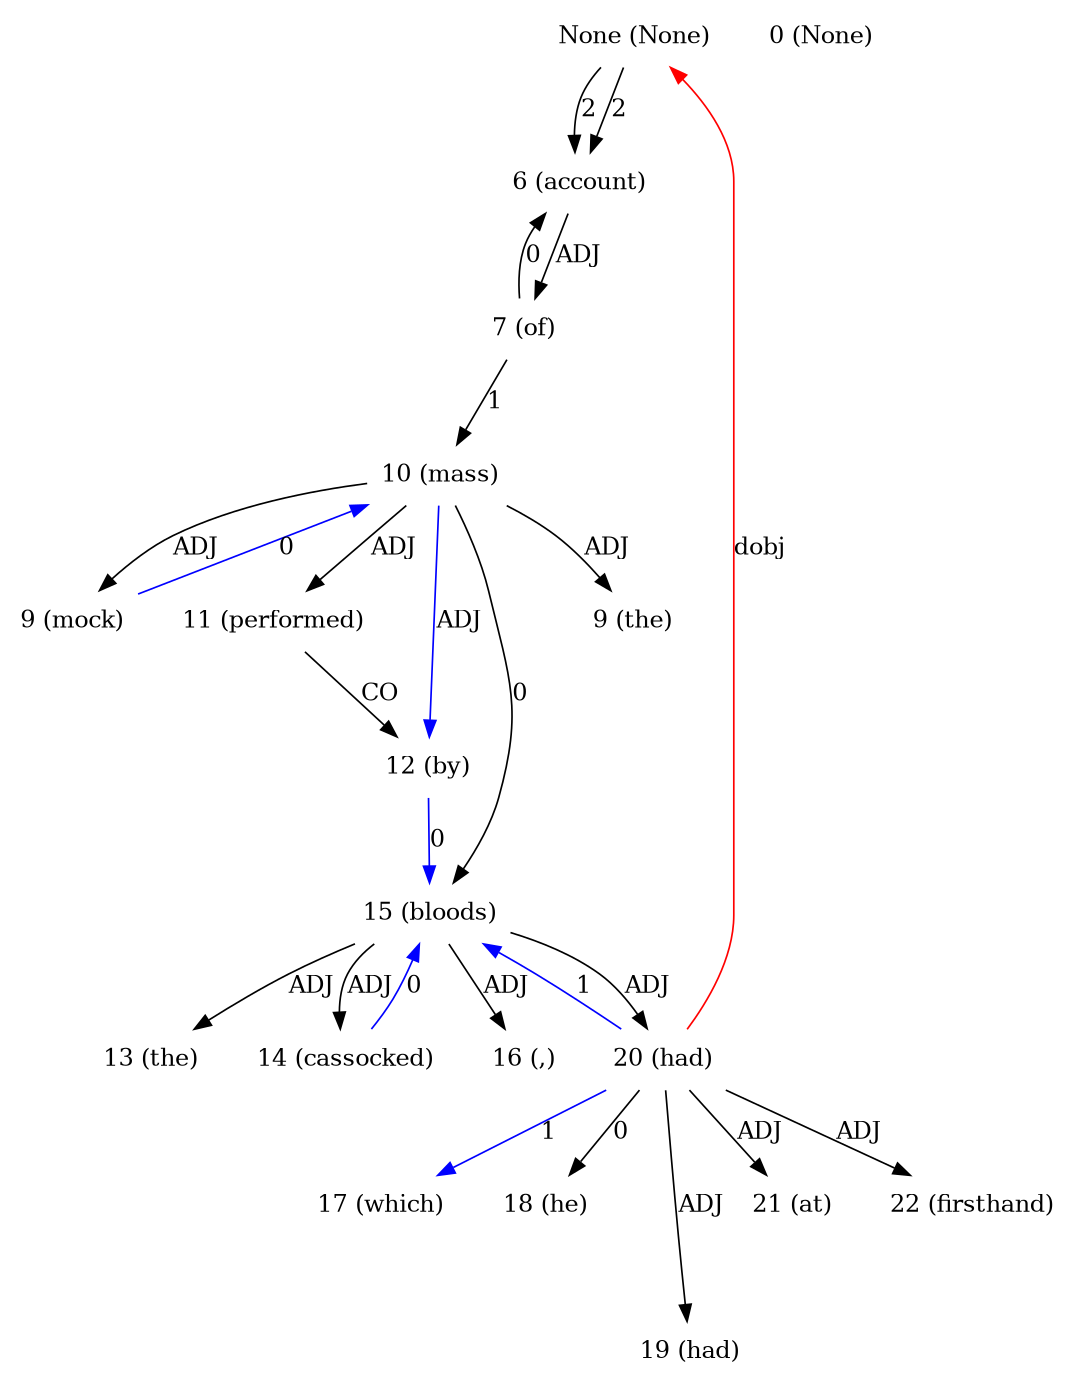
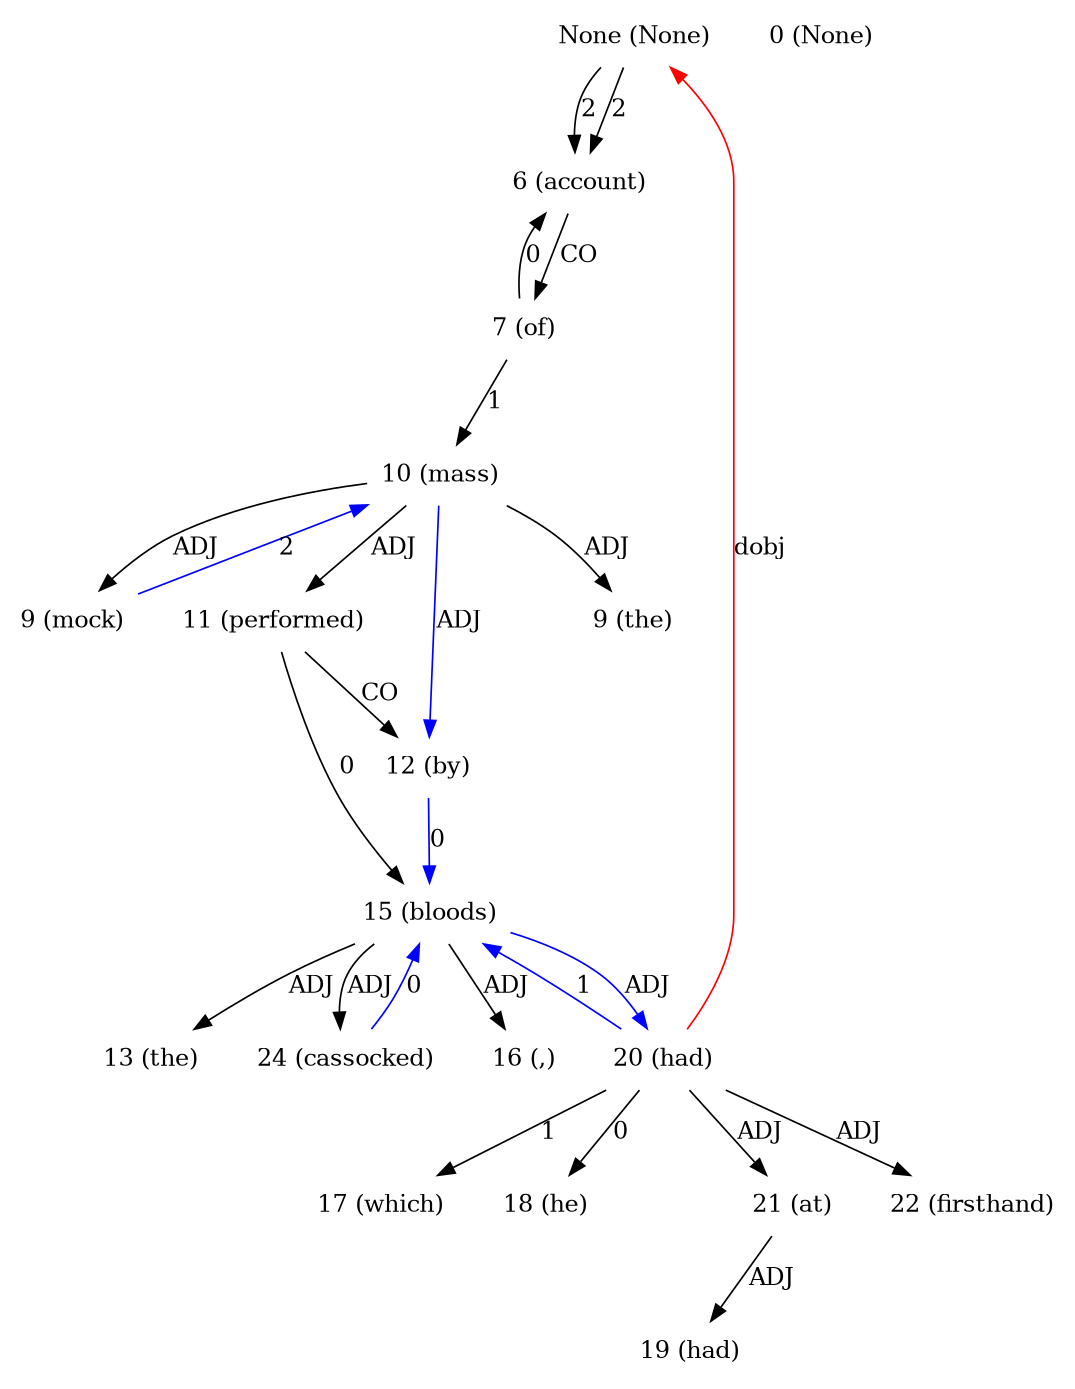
(578, 256) -> (578, 256)
(287, 548) -> (287, 548)
(510, 688) -> (324, 768)
(582, 962) -> (582, 962)
(346, 1060) -> (346, 1060)
(530, 1129) -> (530, 1129)
(675, 1197) -> (746, 1272)
